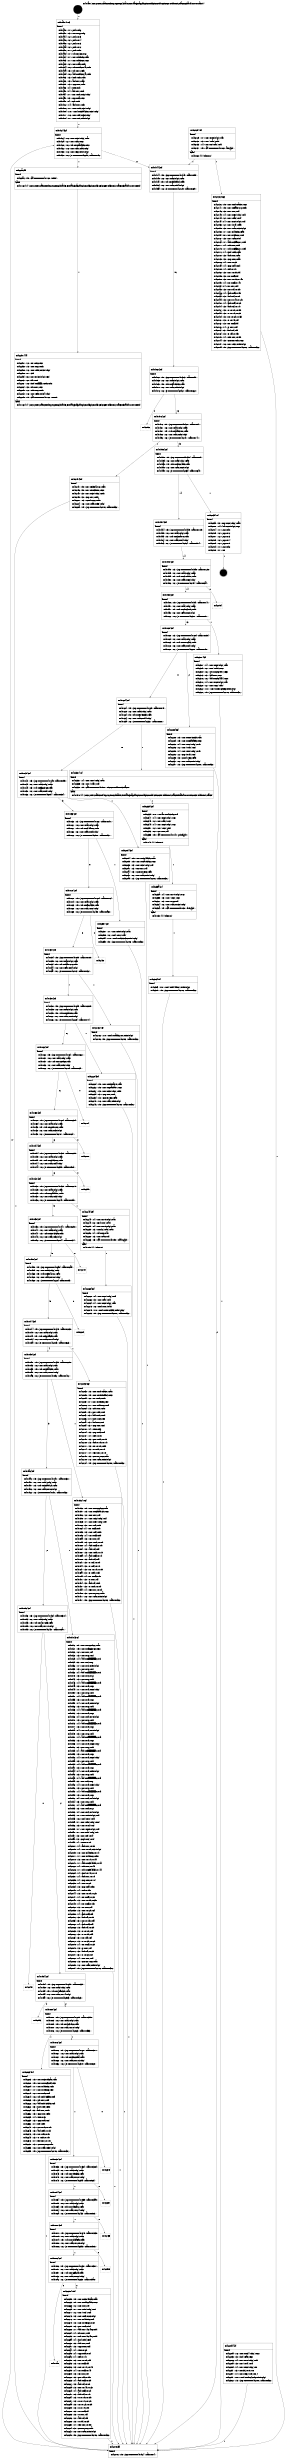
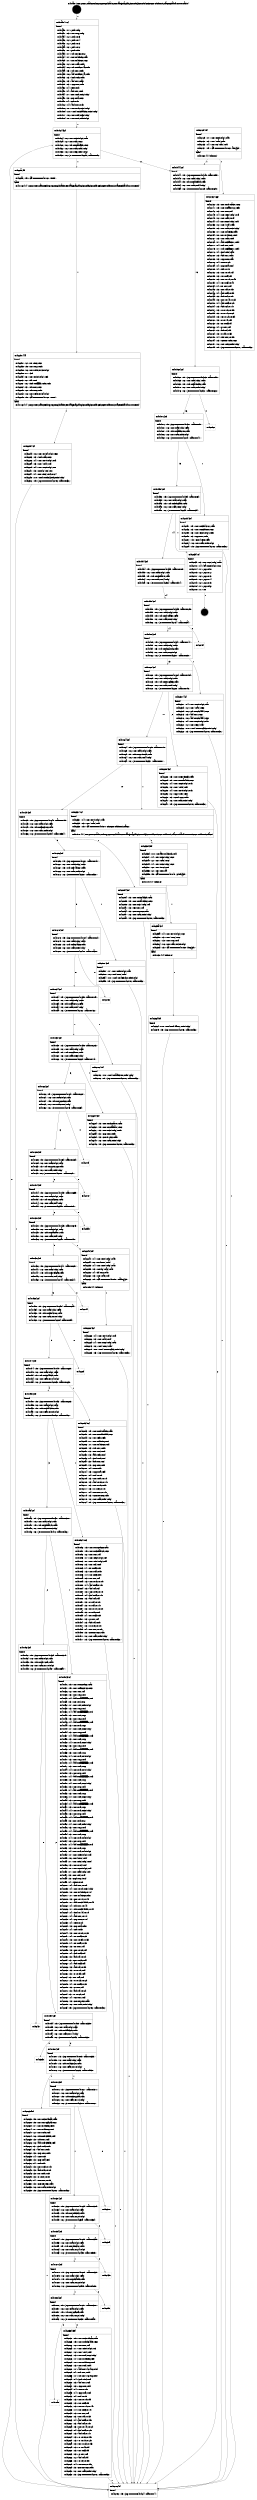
none -> (61, 425)
